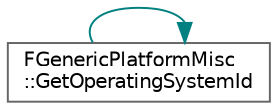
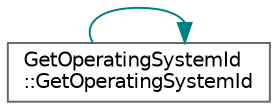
(139, 72) -> (139, 72)
